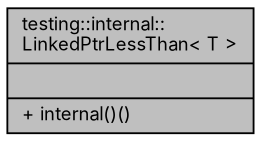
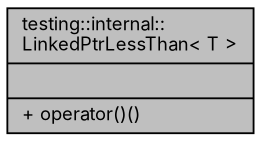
(77, 115) -> (82, 115)
